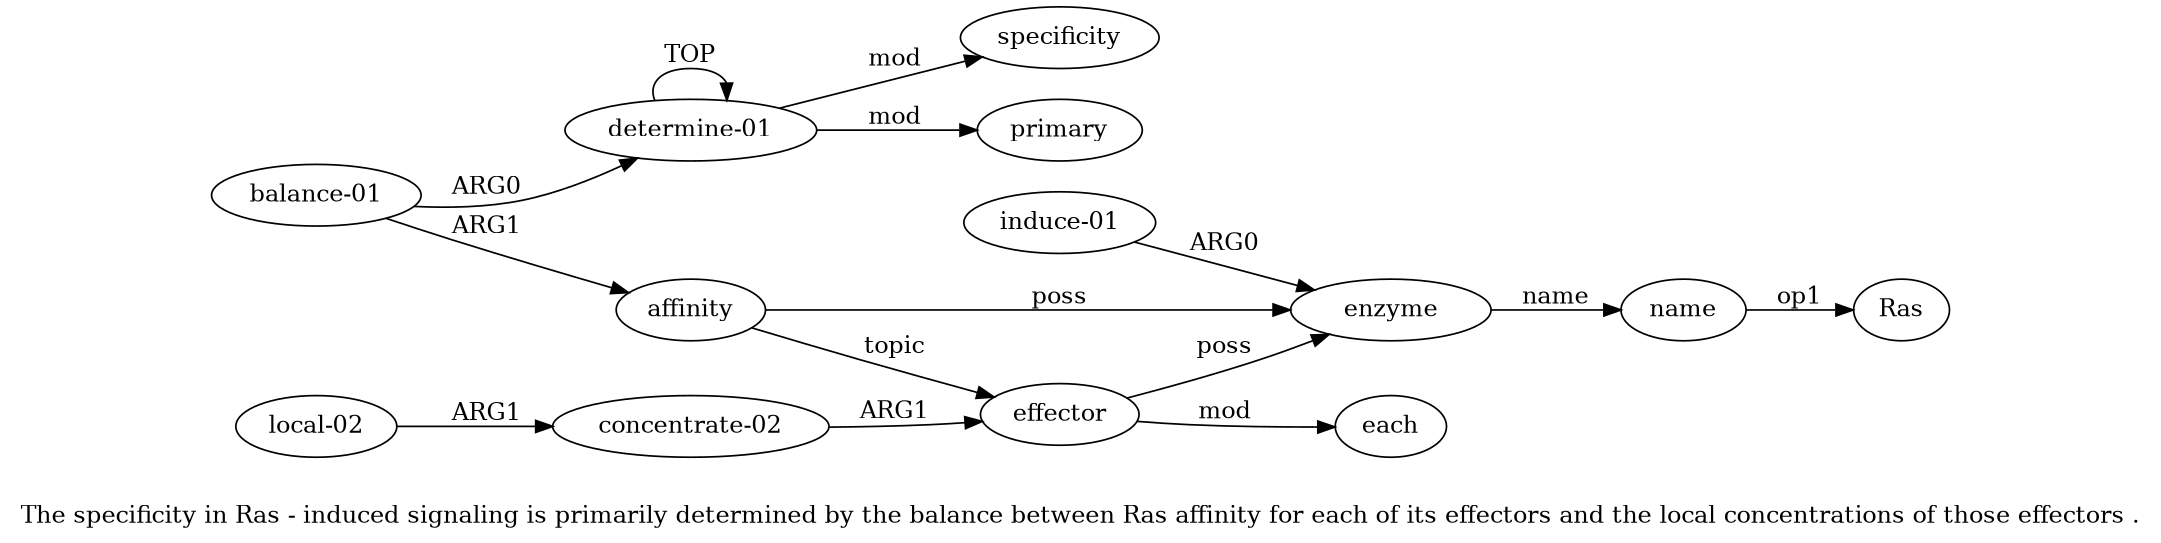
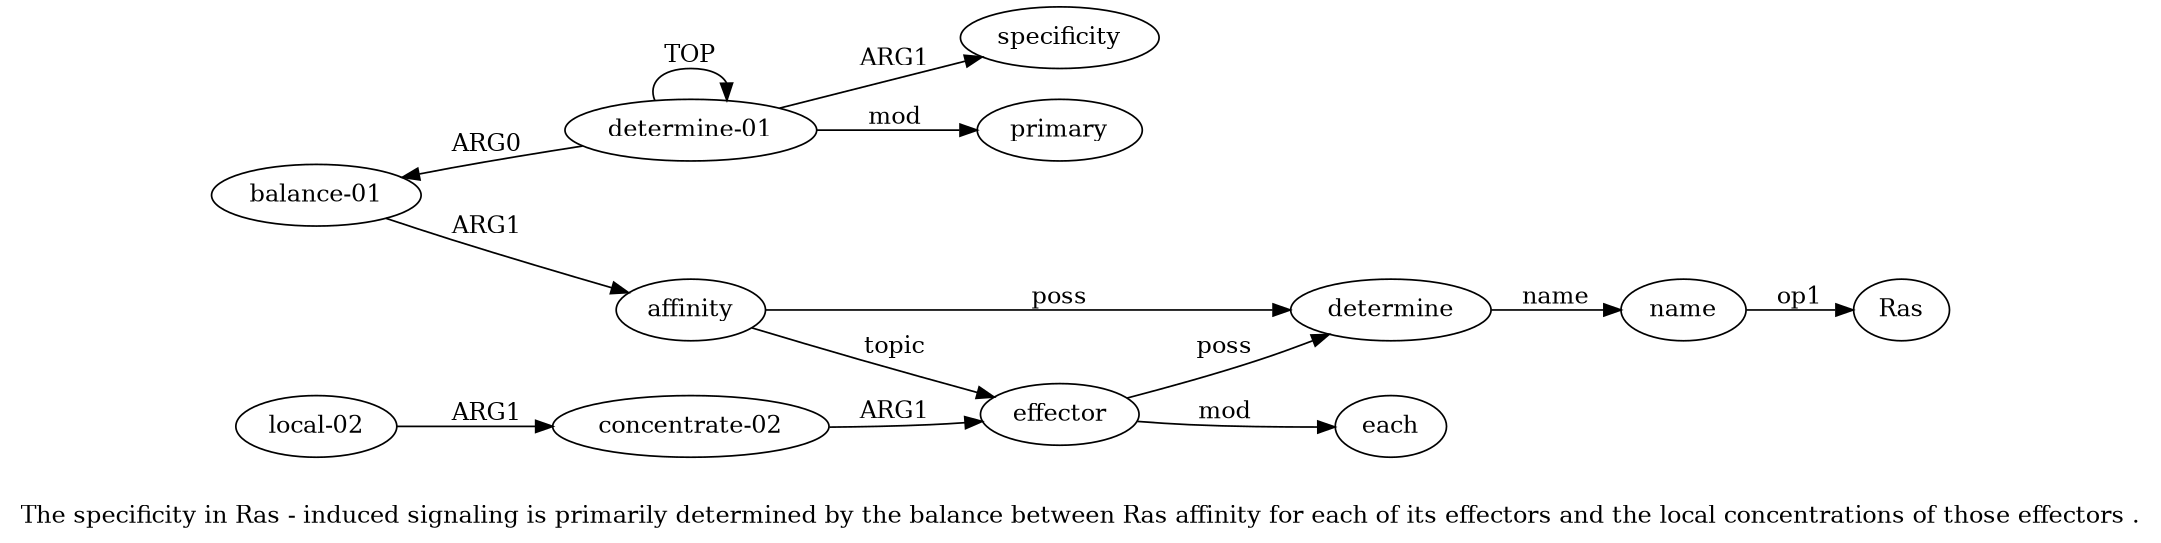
(895, 59) -> (895, 59)
(521, 201) -> (501, 159)
(1060, 223) -> none
(1391, 310) -> (1391, 310)
